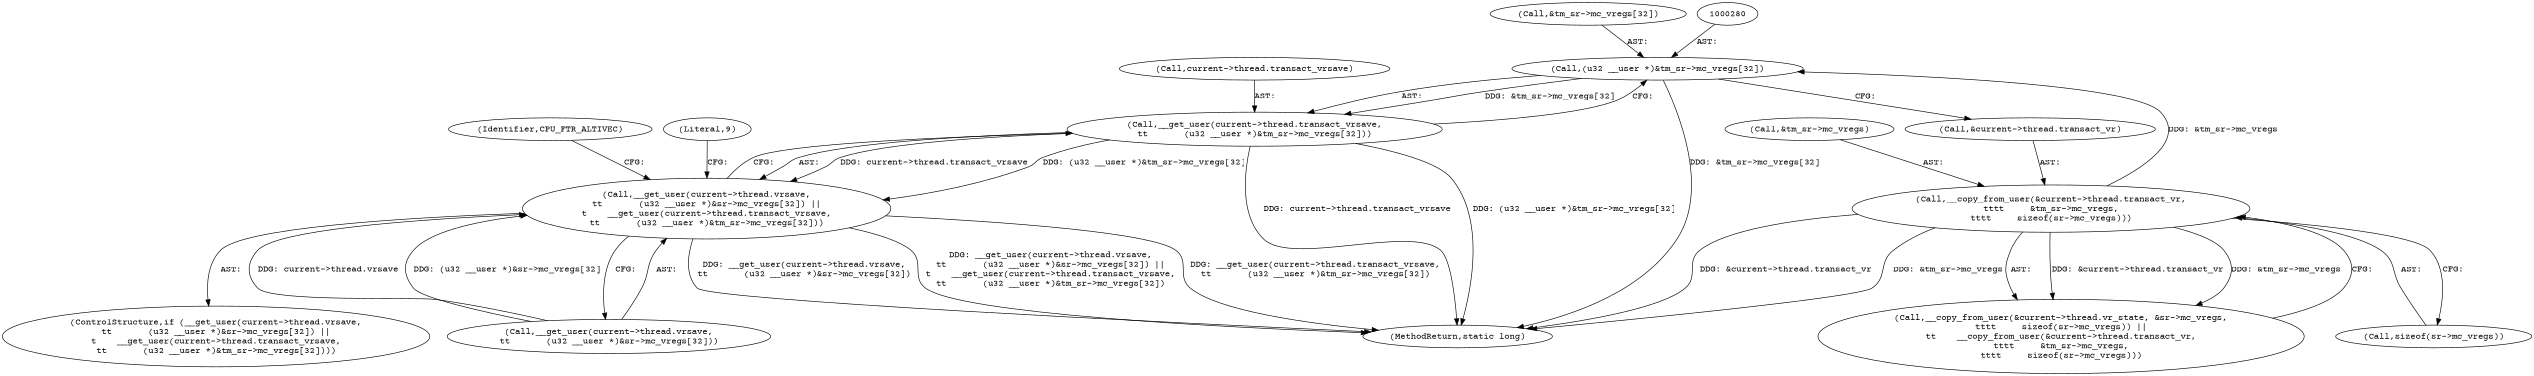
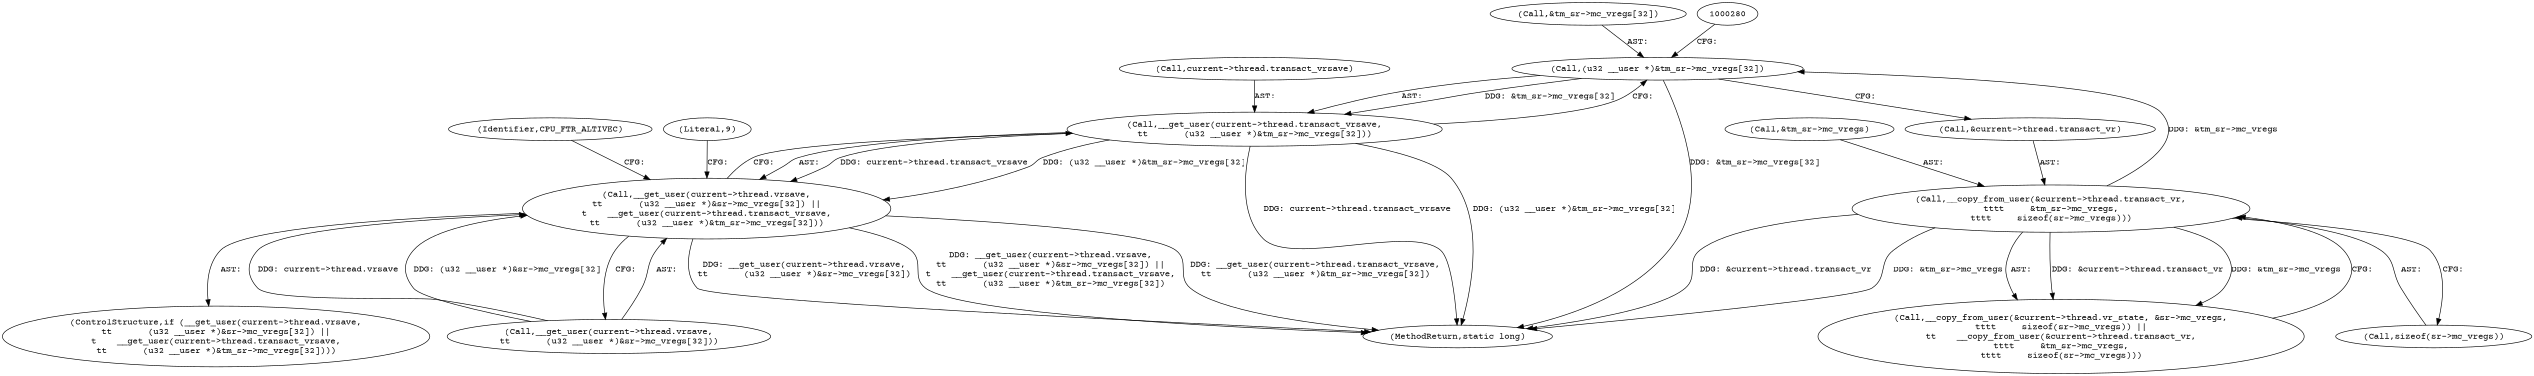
(1710, 41) -> (1710, 41)
